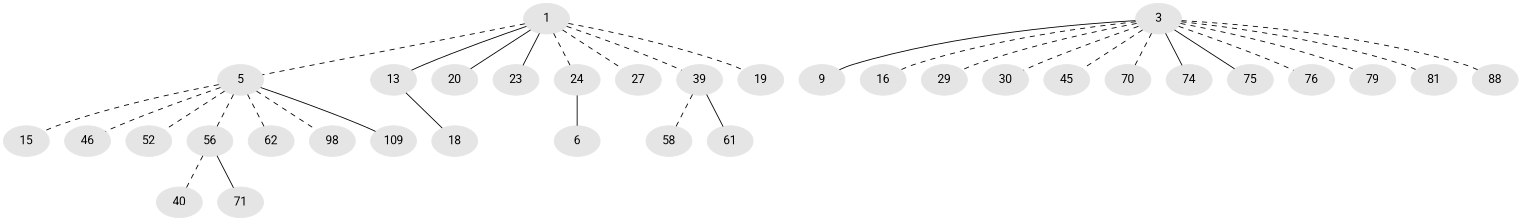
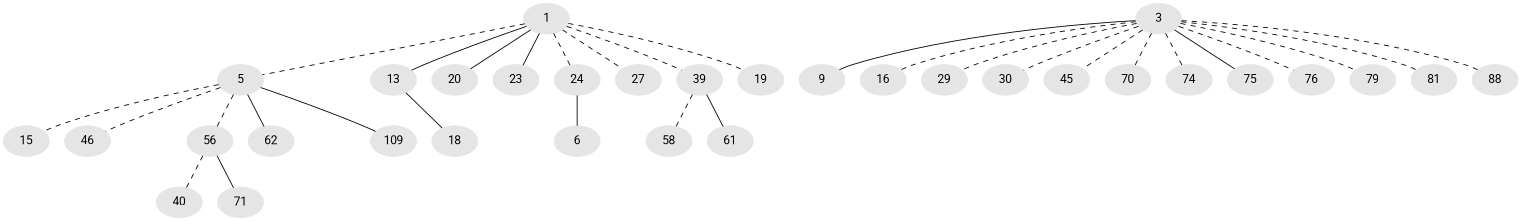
(1174, 49) -> (1174, 49)
(256, 111) -> (256, 111)
(149, 141) -> none
(332, 141) -> none
